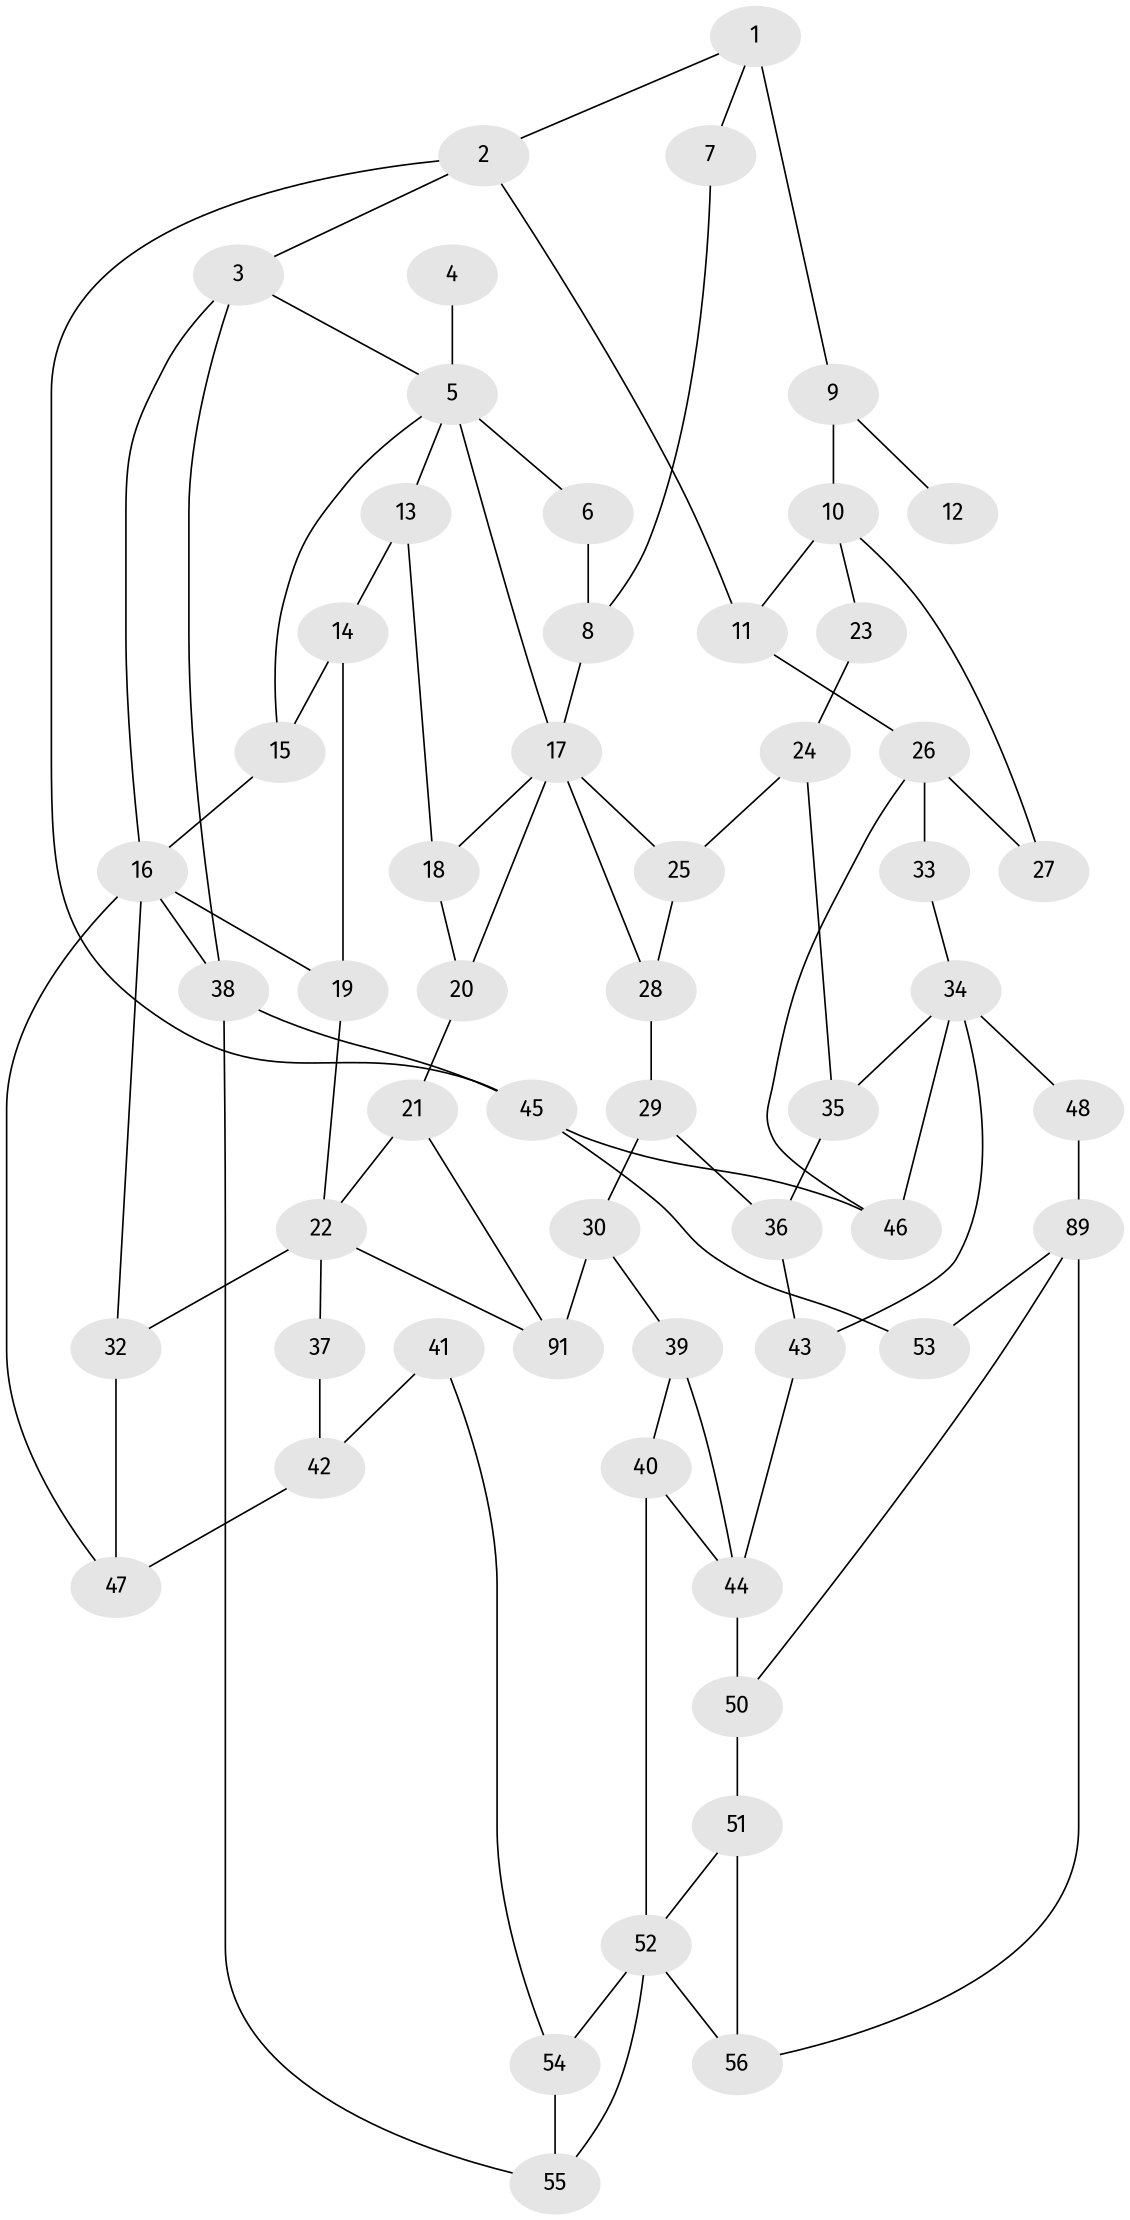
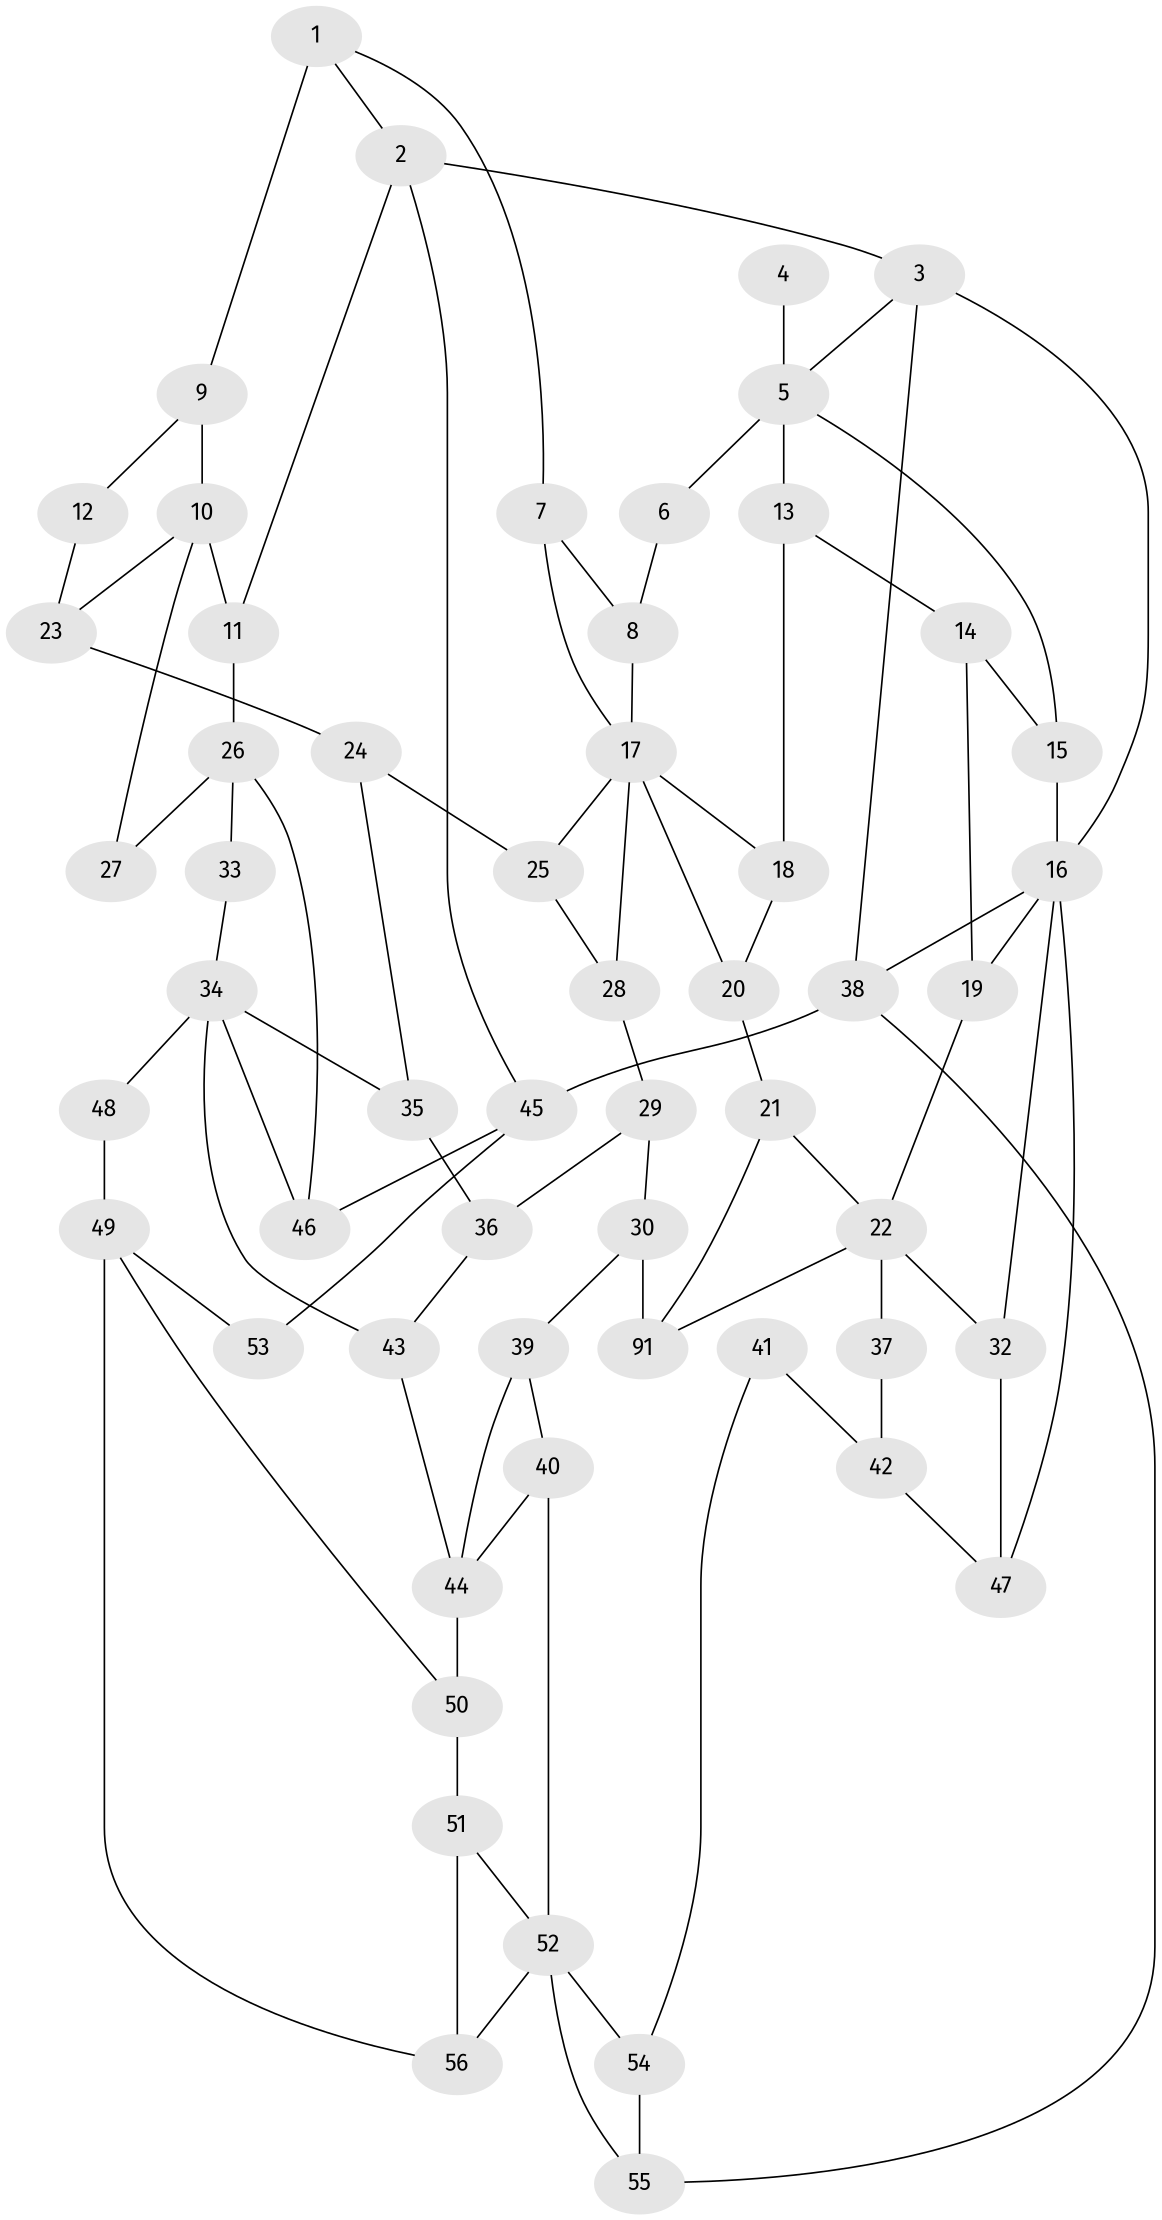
none -> (67, 573)
(502, 574) -> (565, 639)
(1079, 1229) -> (104, 1229)
